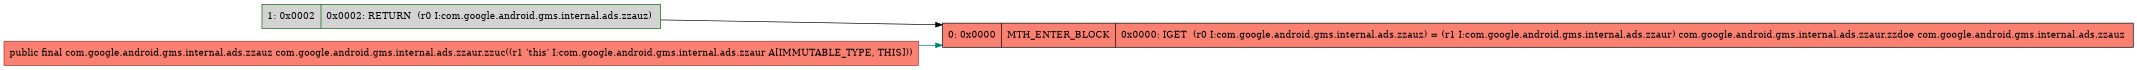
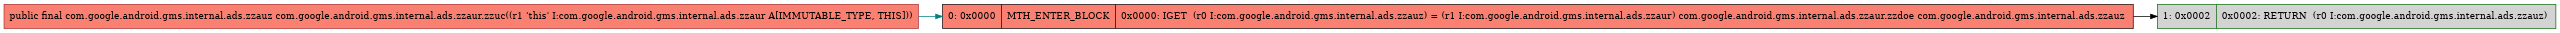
(798, 22) -> (2142, 16)
